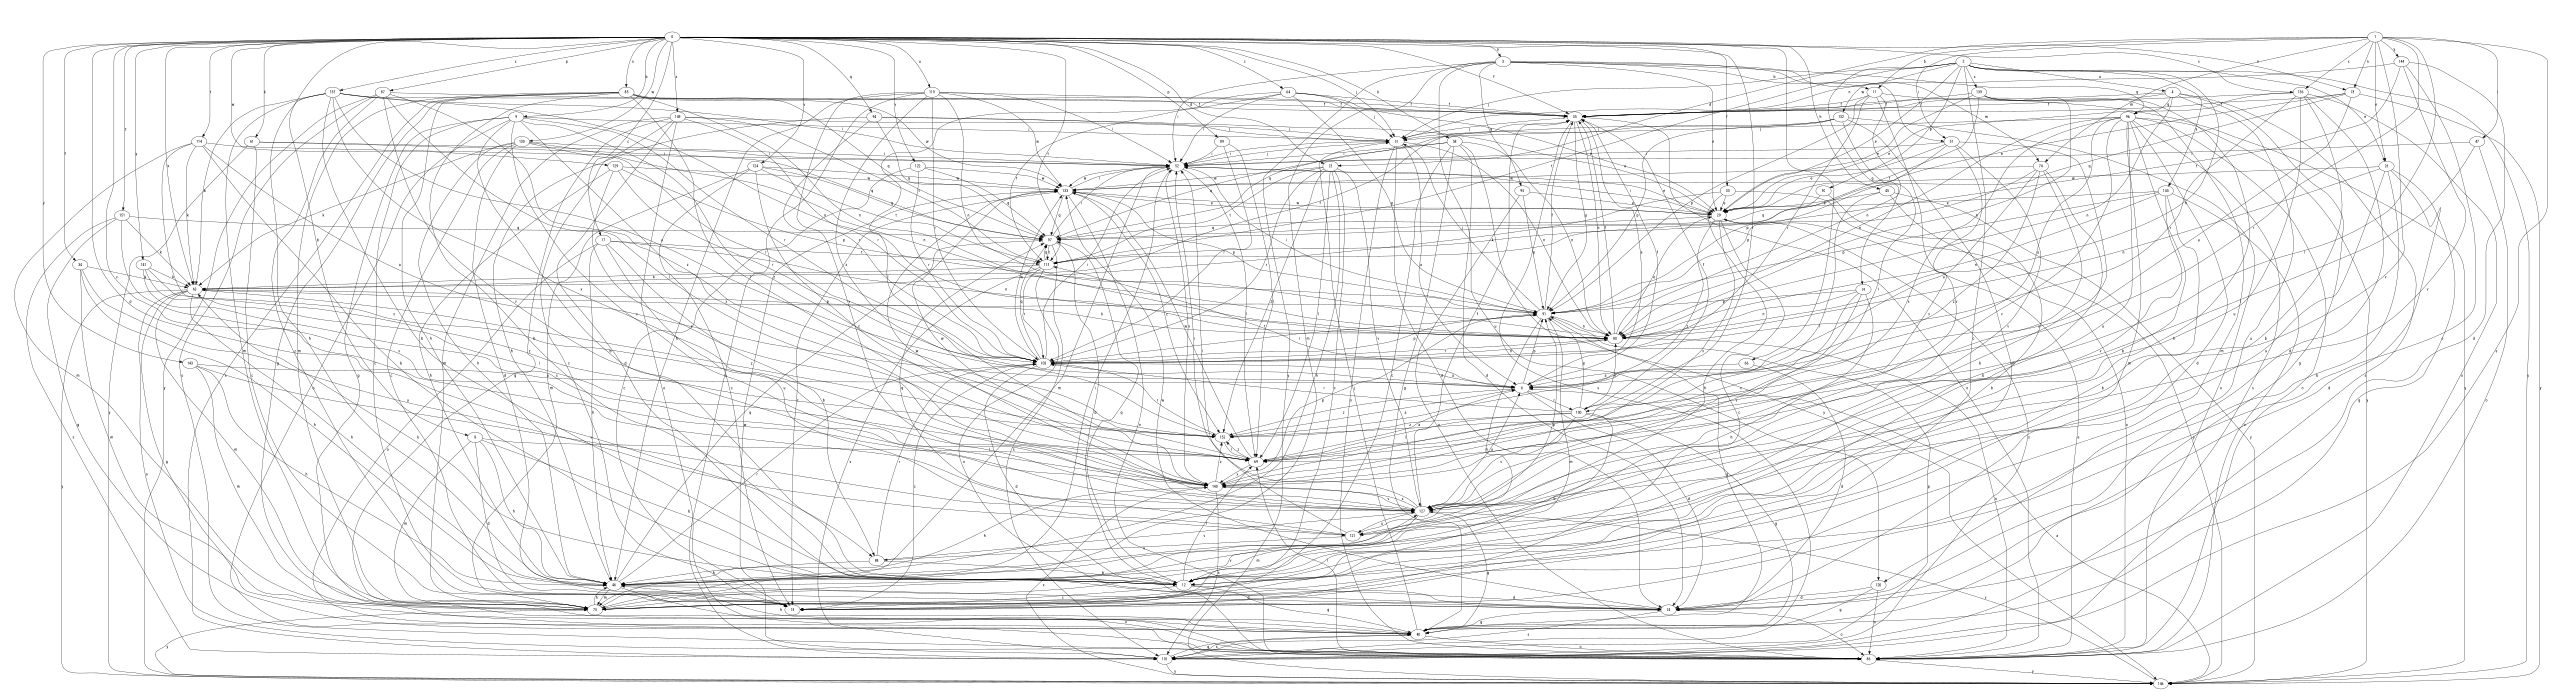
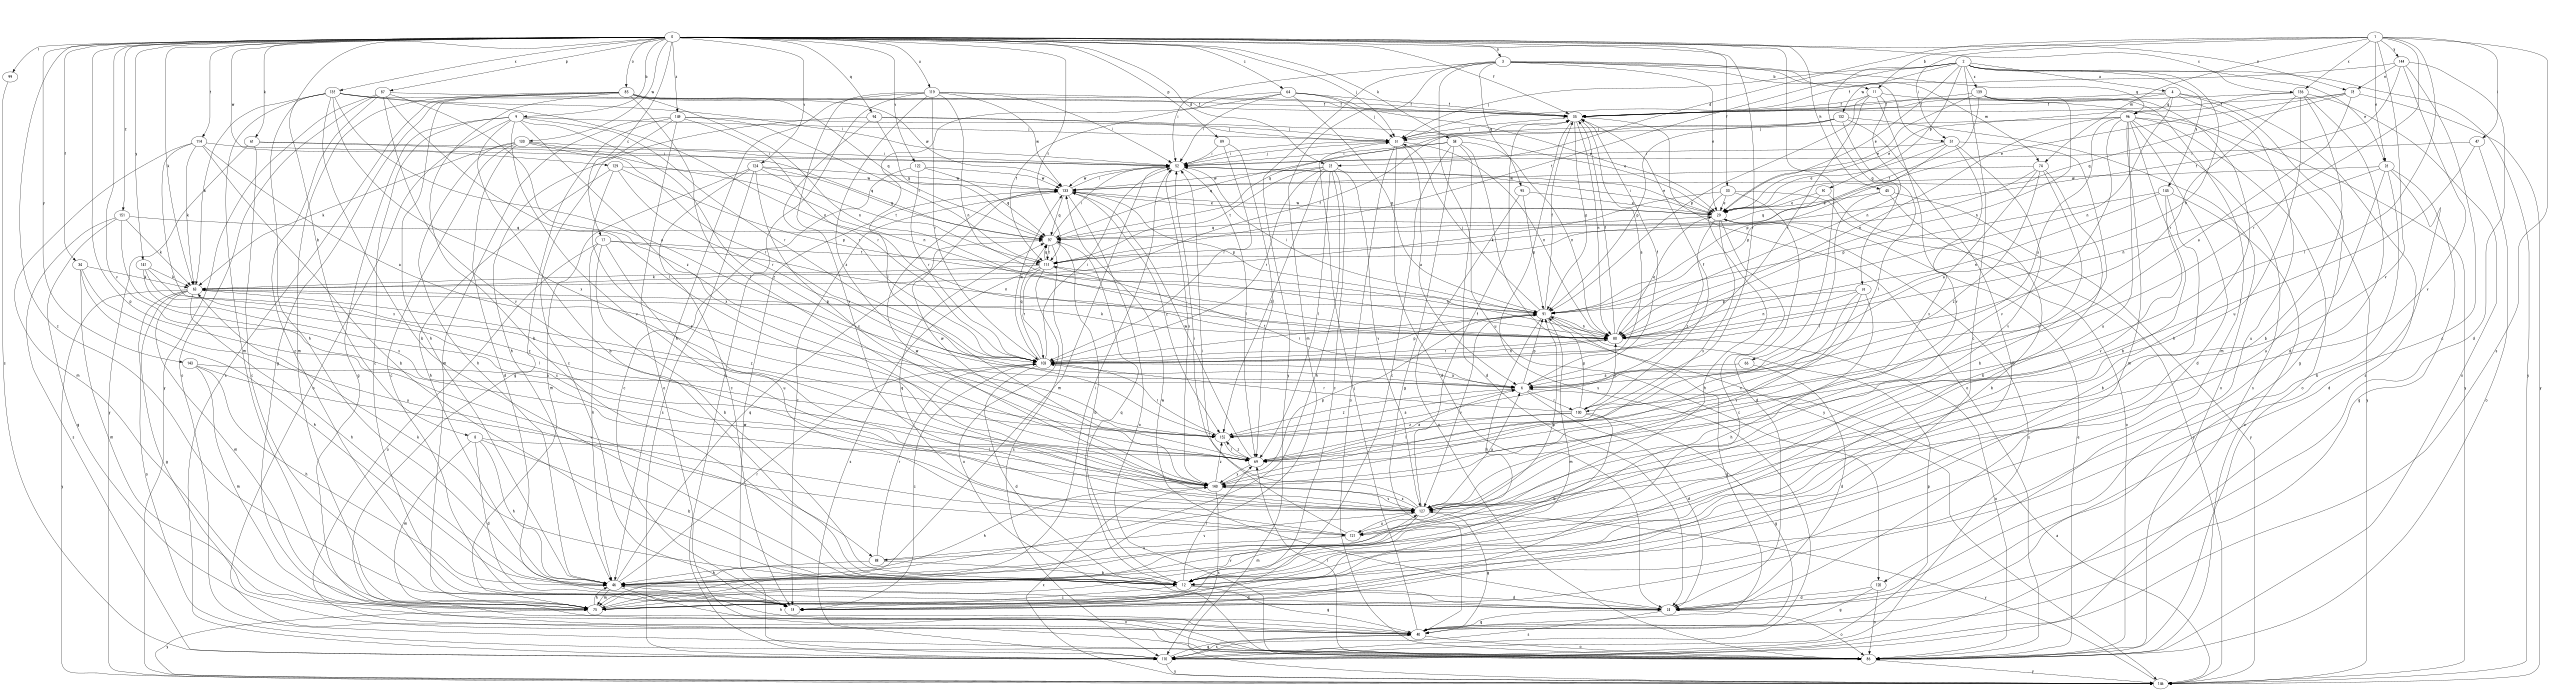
(2364, 63) -> (2378, 76)
none -> (10, 77)
(1849, 92) -> (1849, 92)
(1943, 201) -> (1782, 204)
none -> (1317, 286)
none -> (34, 299)
(779, 372) -> (827, 514)
(1798, 374) -> none
(1500, 457) -> (1466, 390)
(807, 552) -> (1753, 399)
none -> (680, 650)
